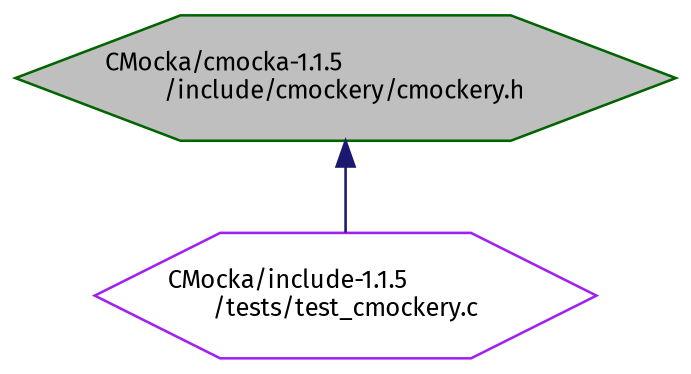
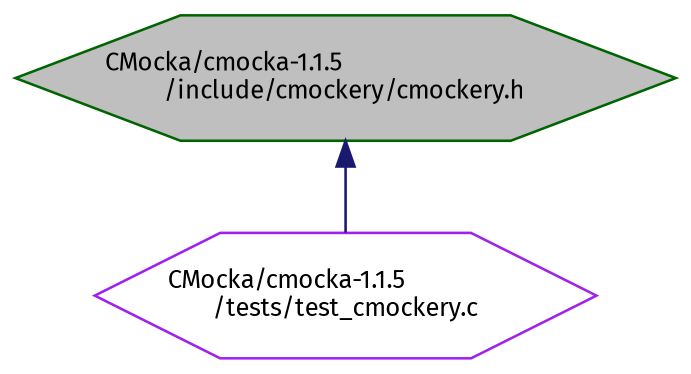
(346, 296) -> (346, 296)
